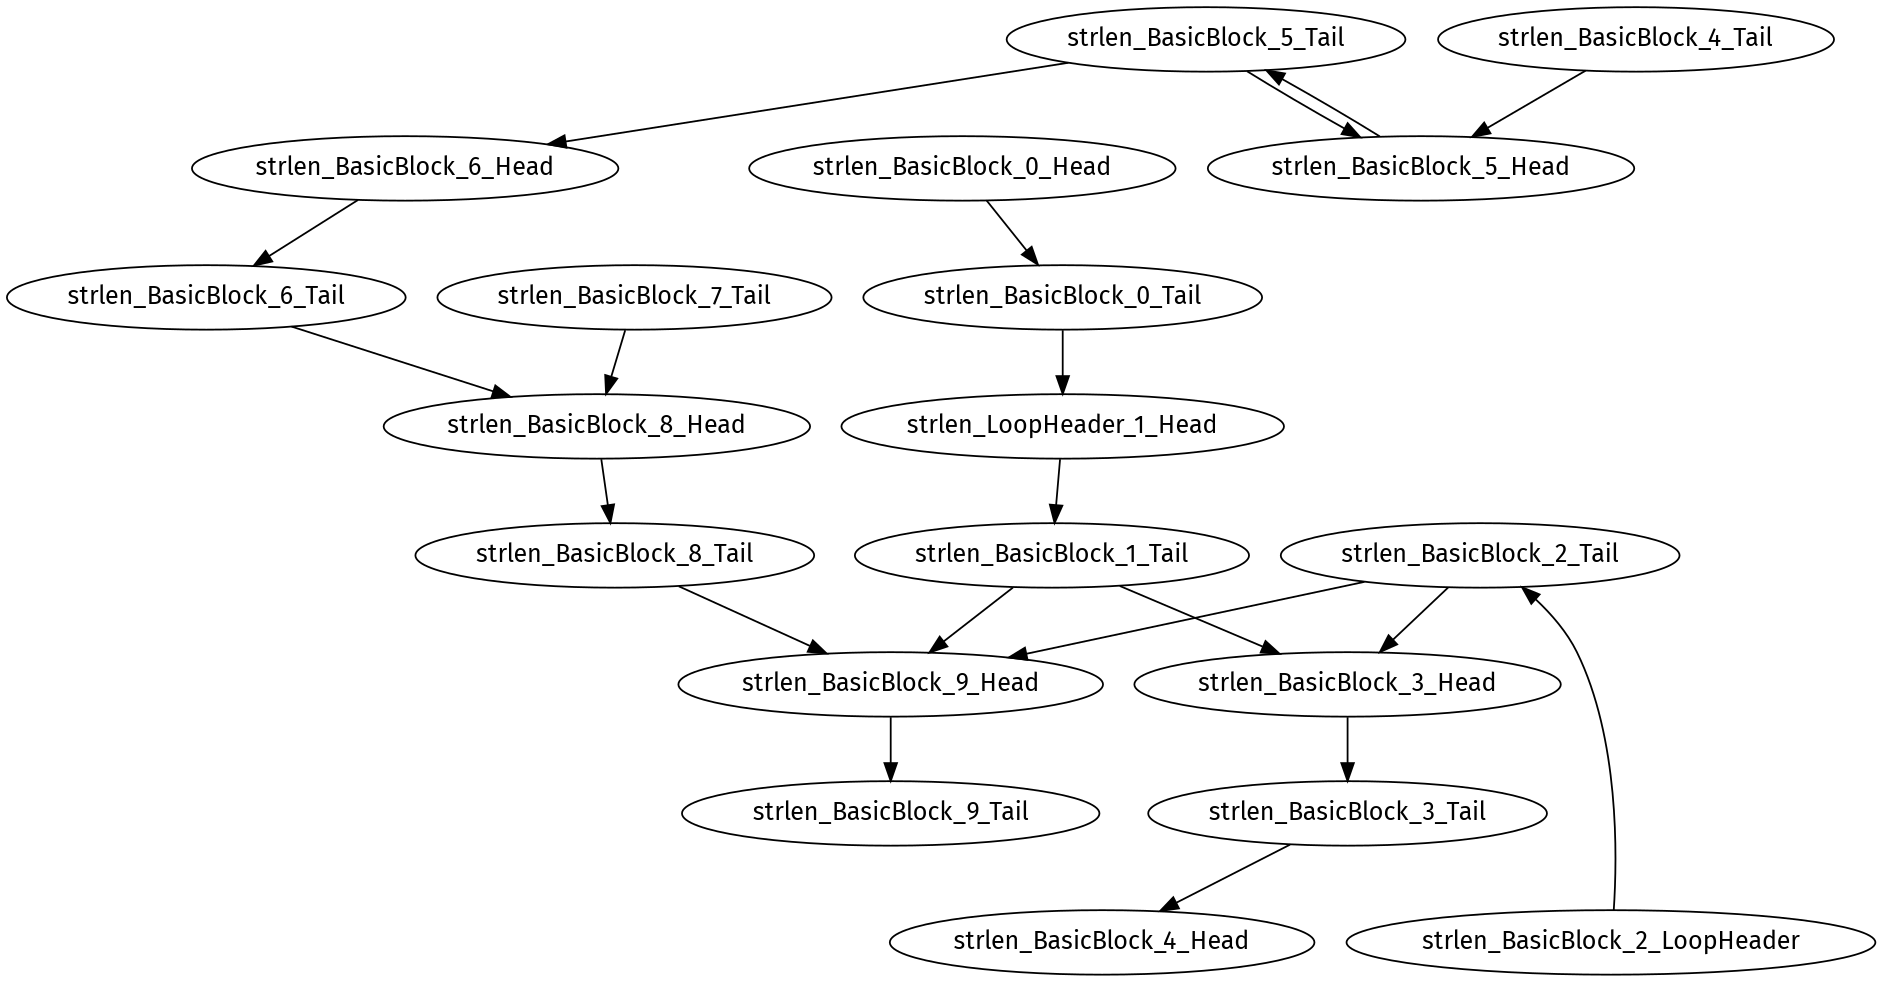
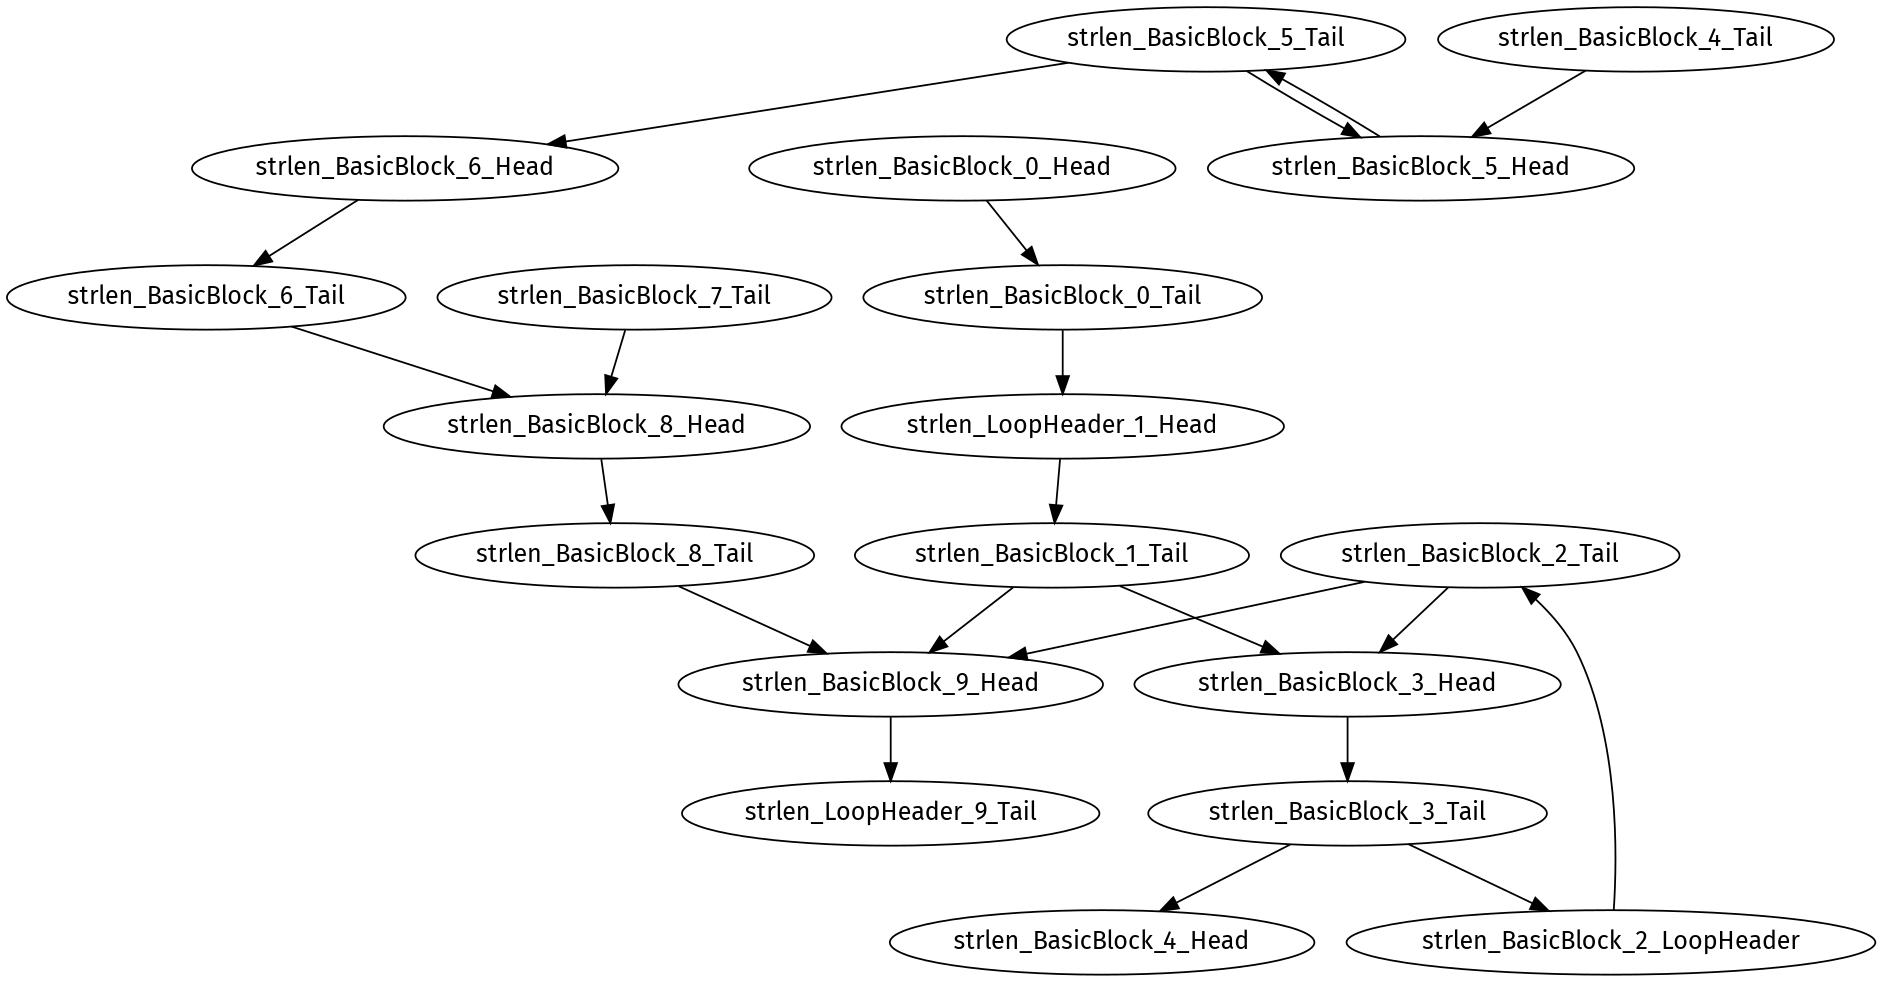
(891, 813) -> (891, 813)
none -> (1471, 874)
